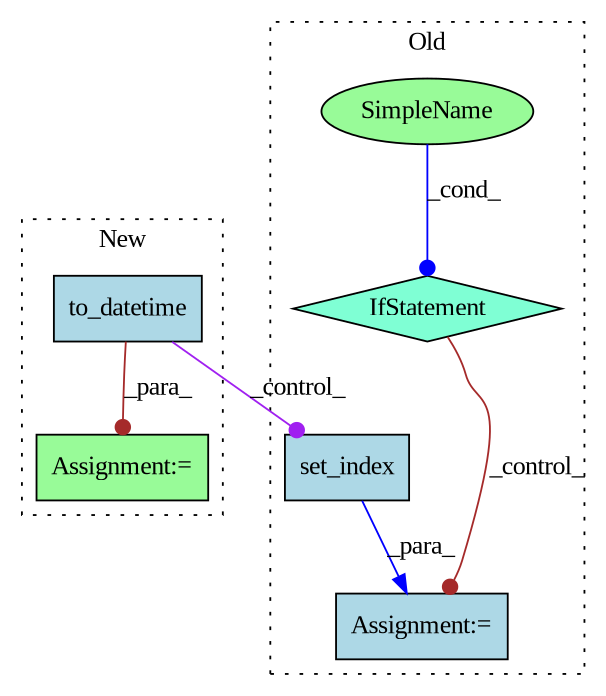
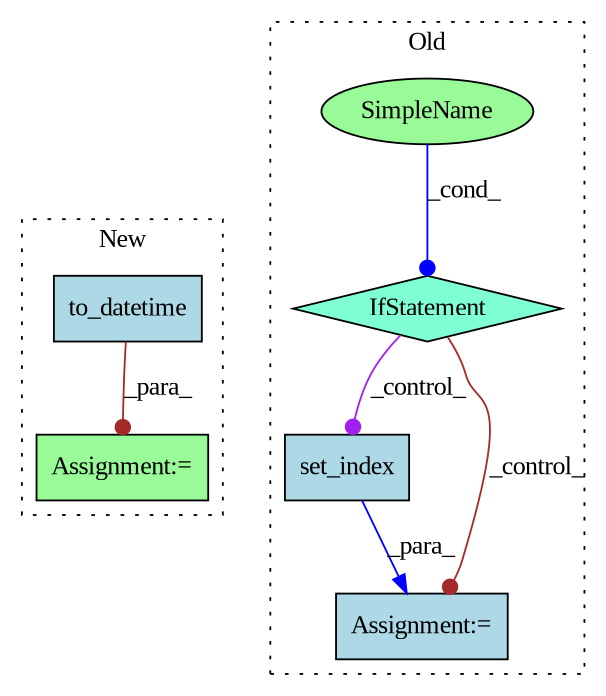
(234, 386) -> (371, 374)
